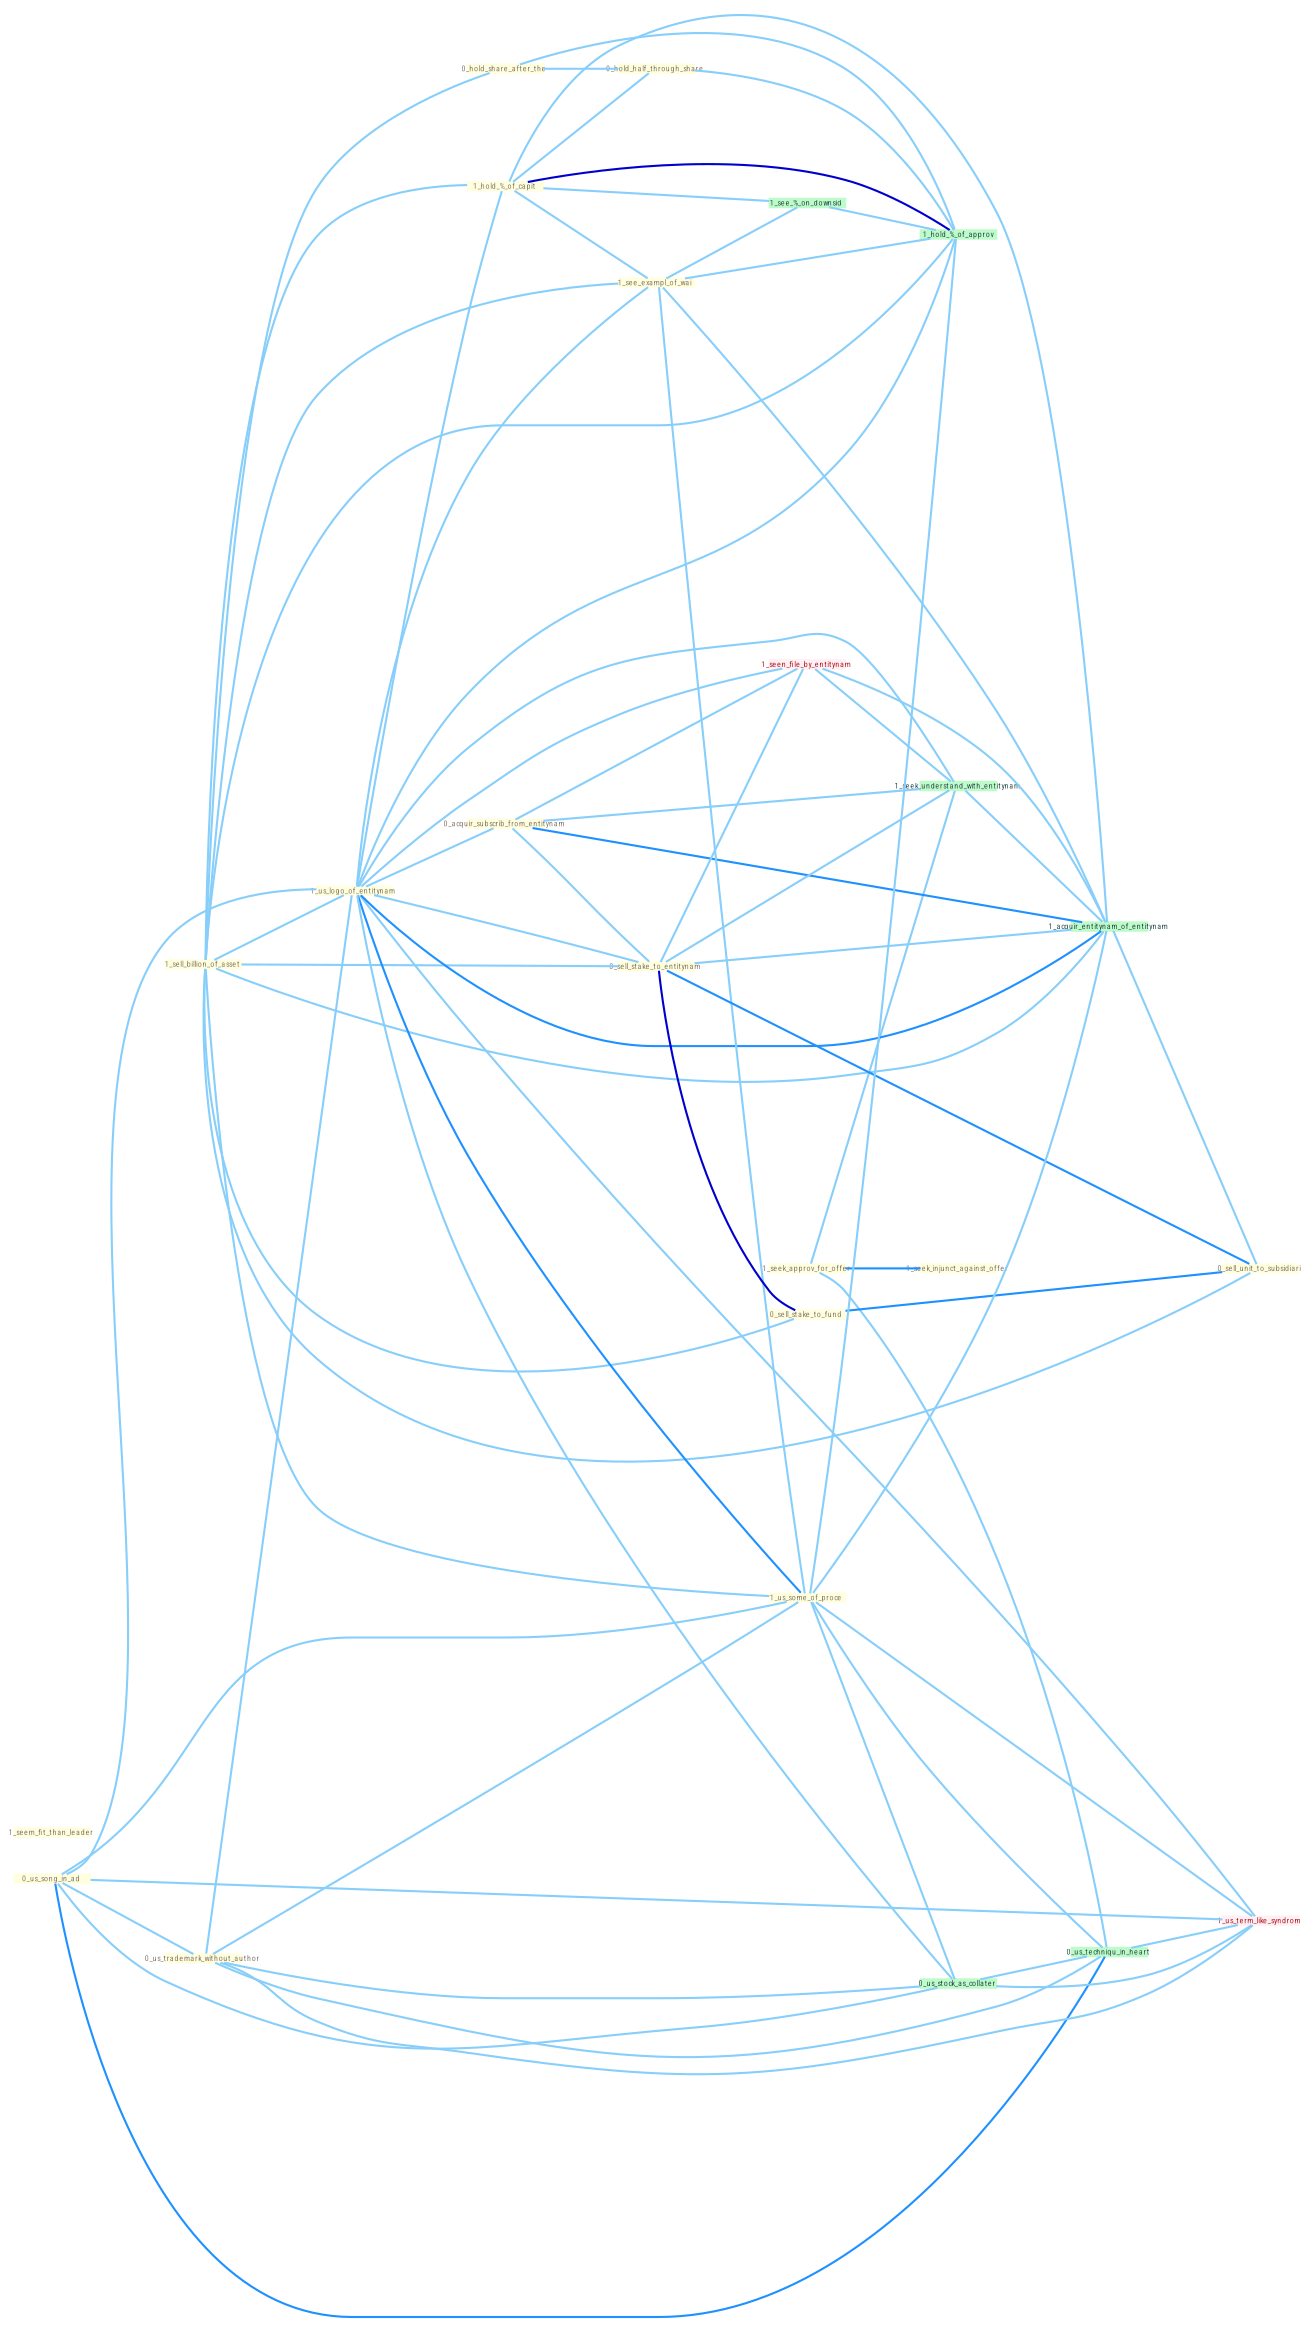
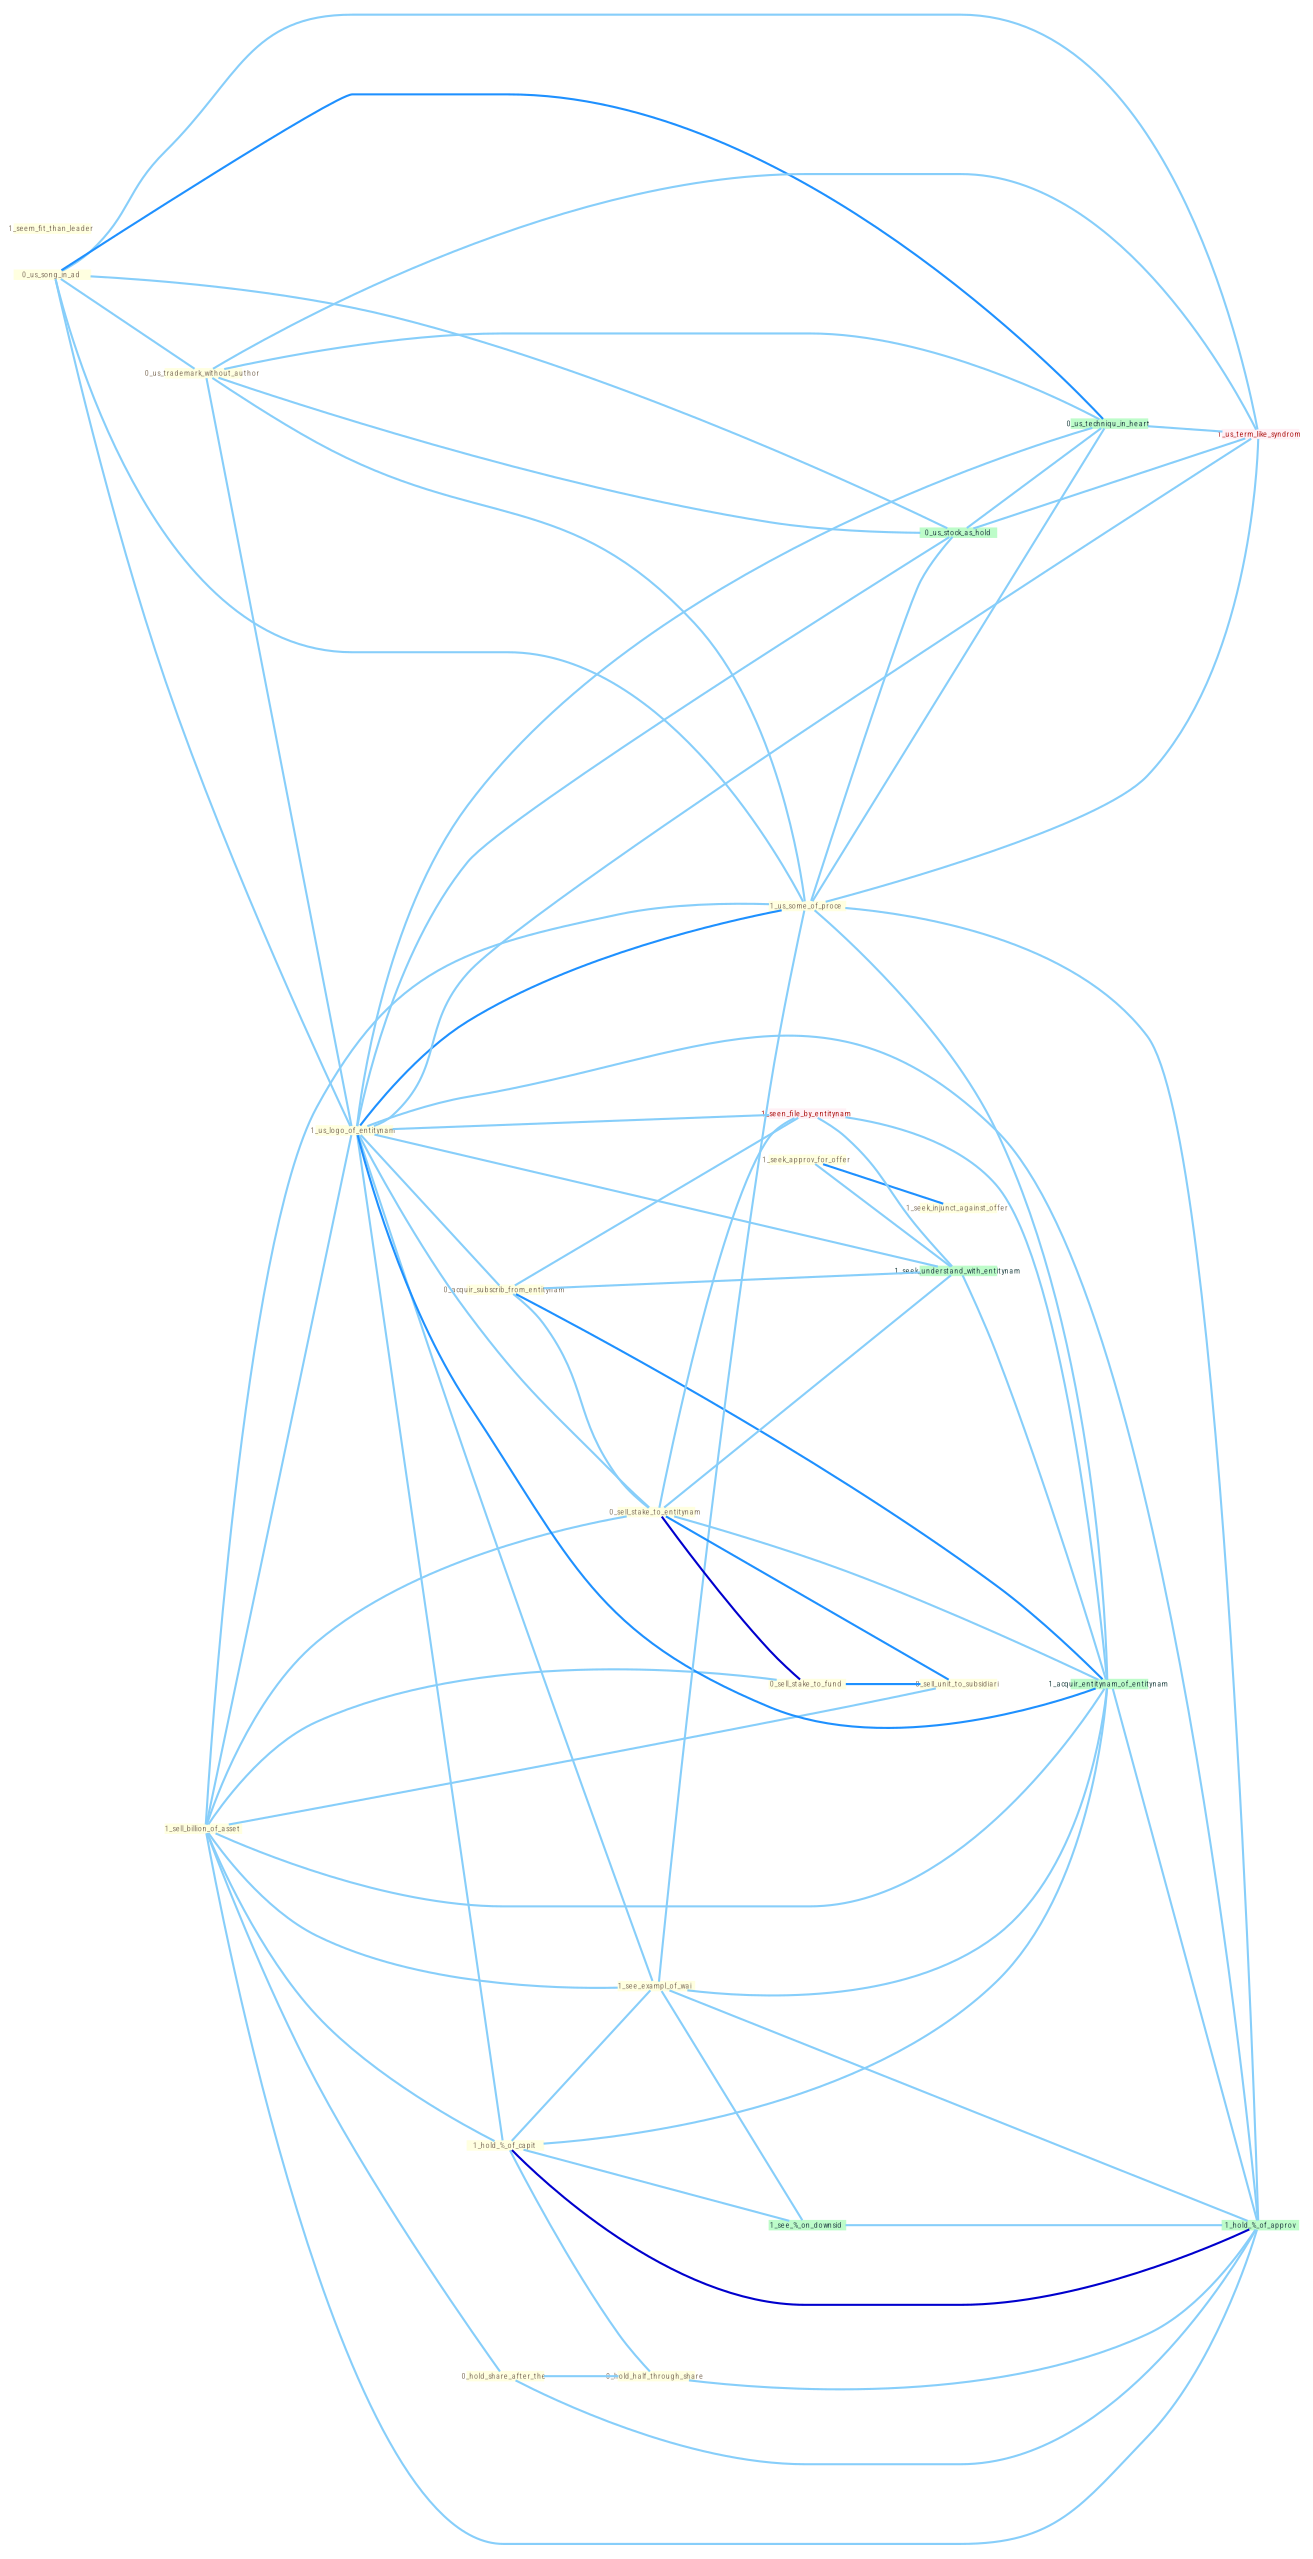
(1185, 1098) -> (1185, 1955)
(1009, 1589) -> (609, 666)
(958, 1984) -> (958, 533)
